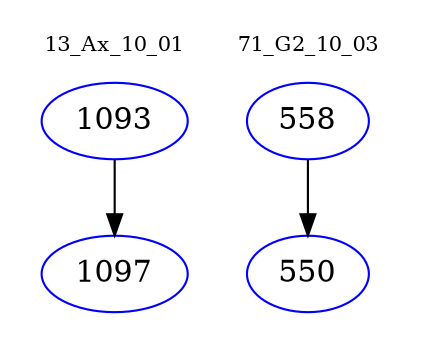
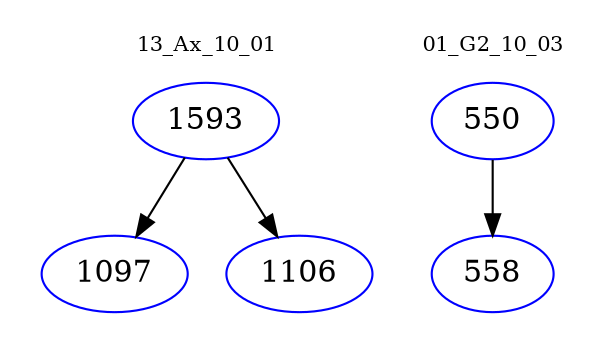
(309, 46) -> (494, 46)
(115, 121) -> (206, 121)
(308, 187) -> (493, 187)
none -> (299, 274)
